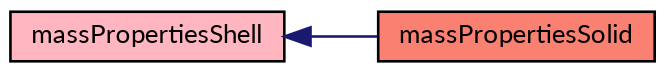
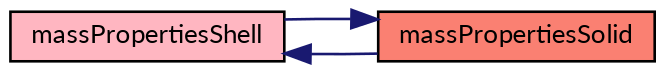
none -> (318, 19)
